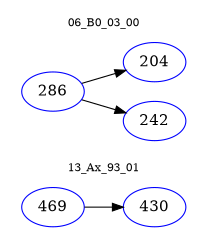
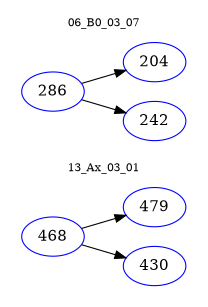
(104, 23) -> (104, 23)
(104, 168) -> (104, 168)
(53, 207) -> (53, 237)
none -> (155, 207)
